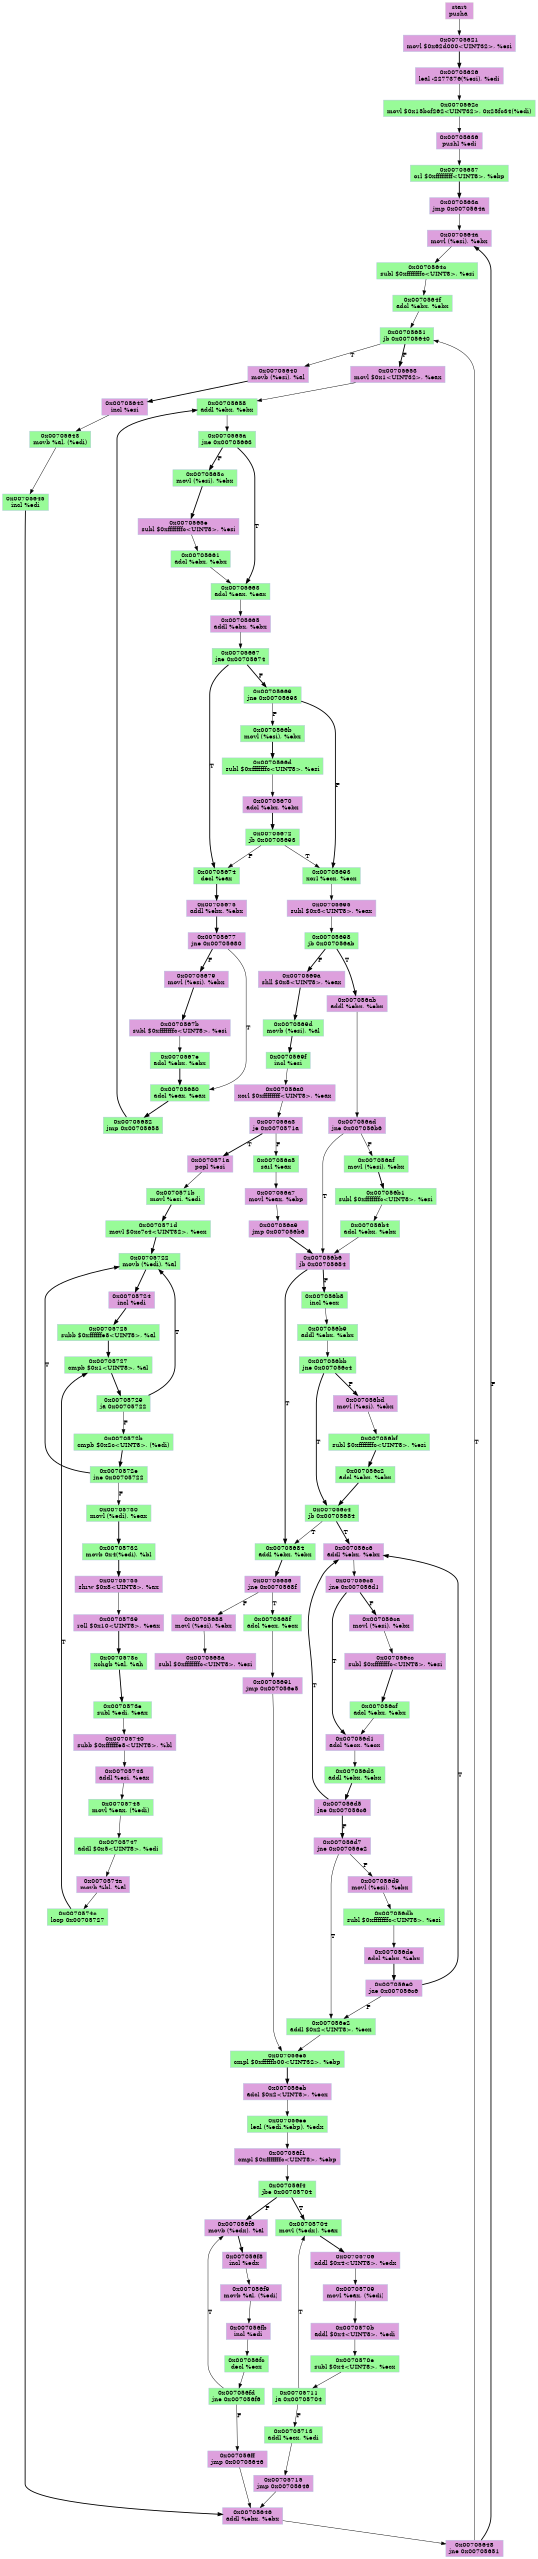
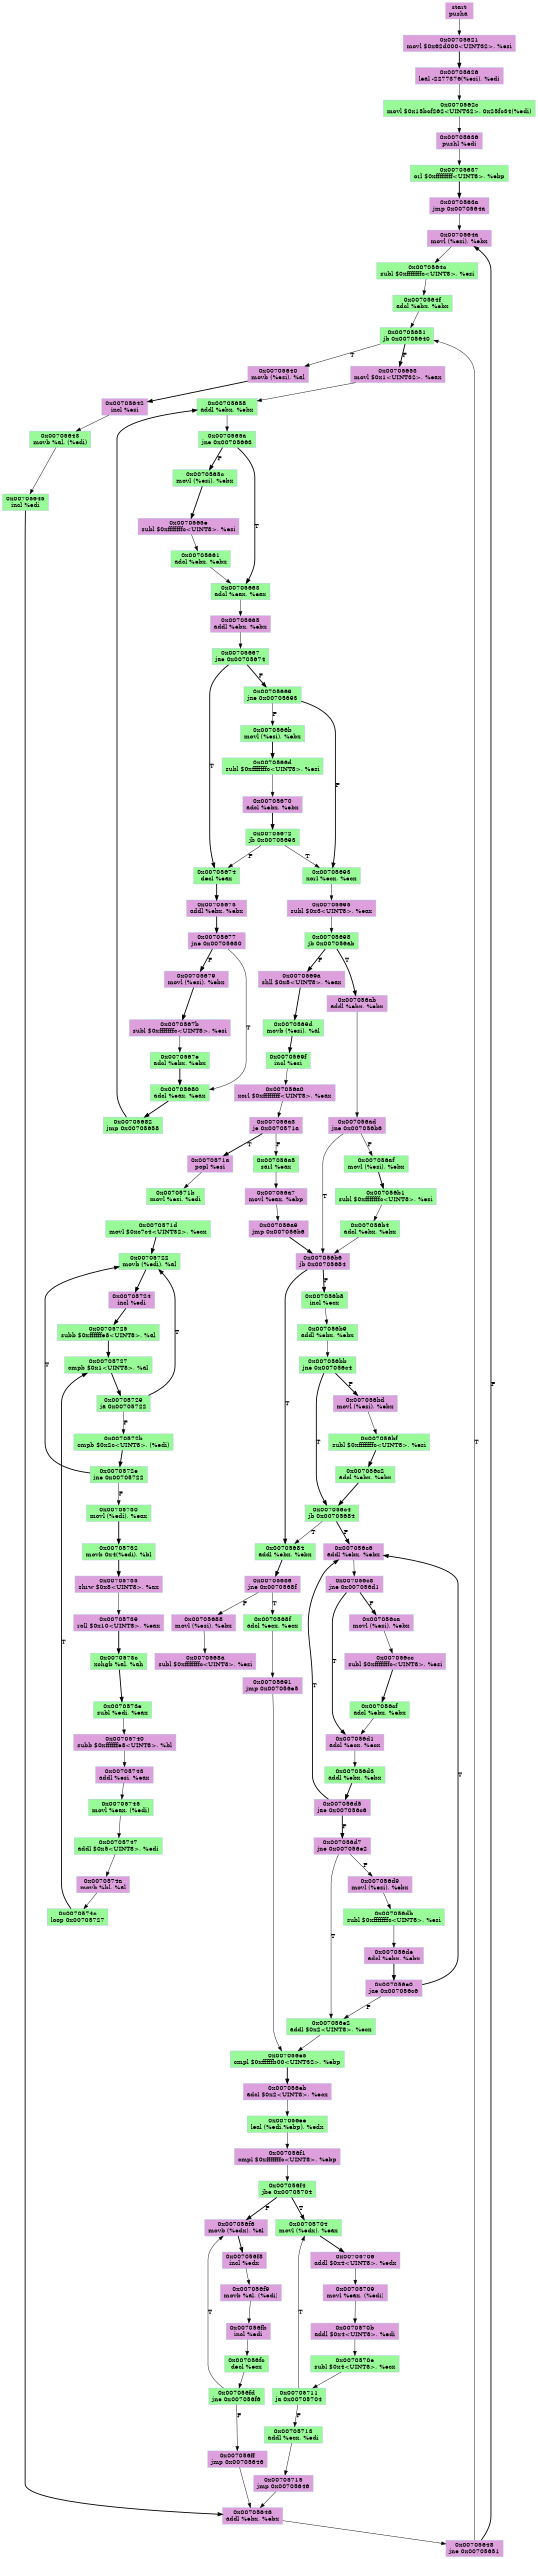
(168, 1211) -> none
(346, 1532) -> (346, 1532)
